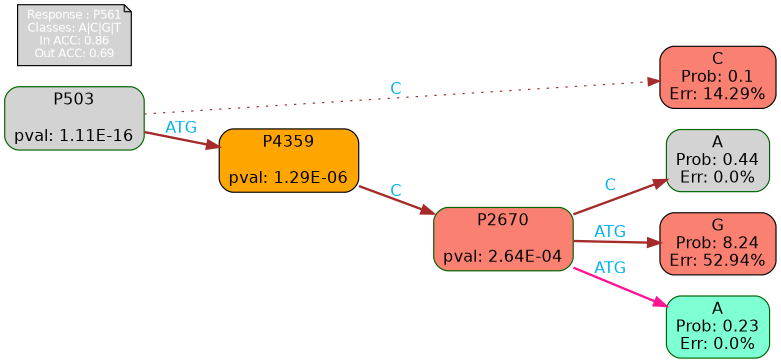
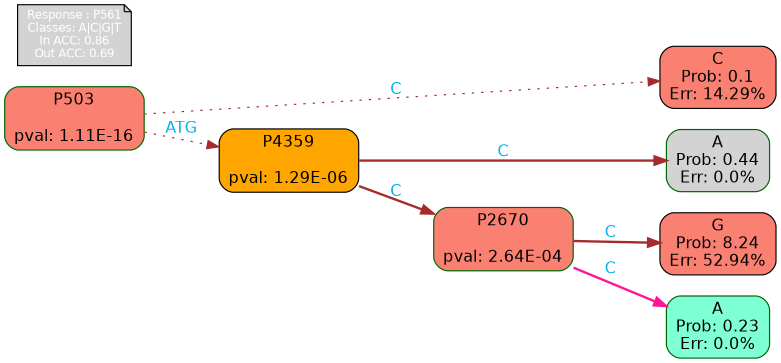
(74, 118) -> (74, 118)
(176, 138) -> (176, 138)
(614, 199) -> (507, 161)
(611, 233) -> (611, 233)
(611, 269) -> (611, 269)
